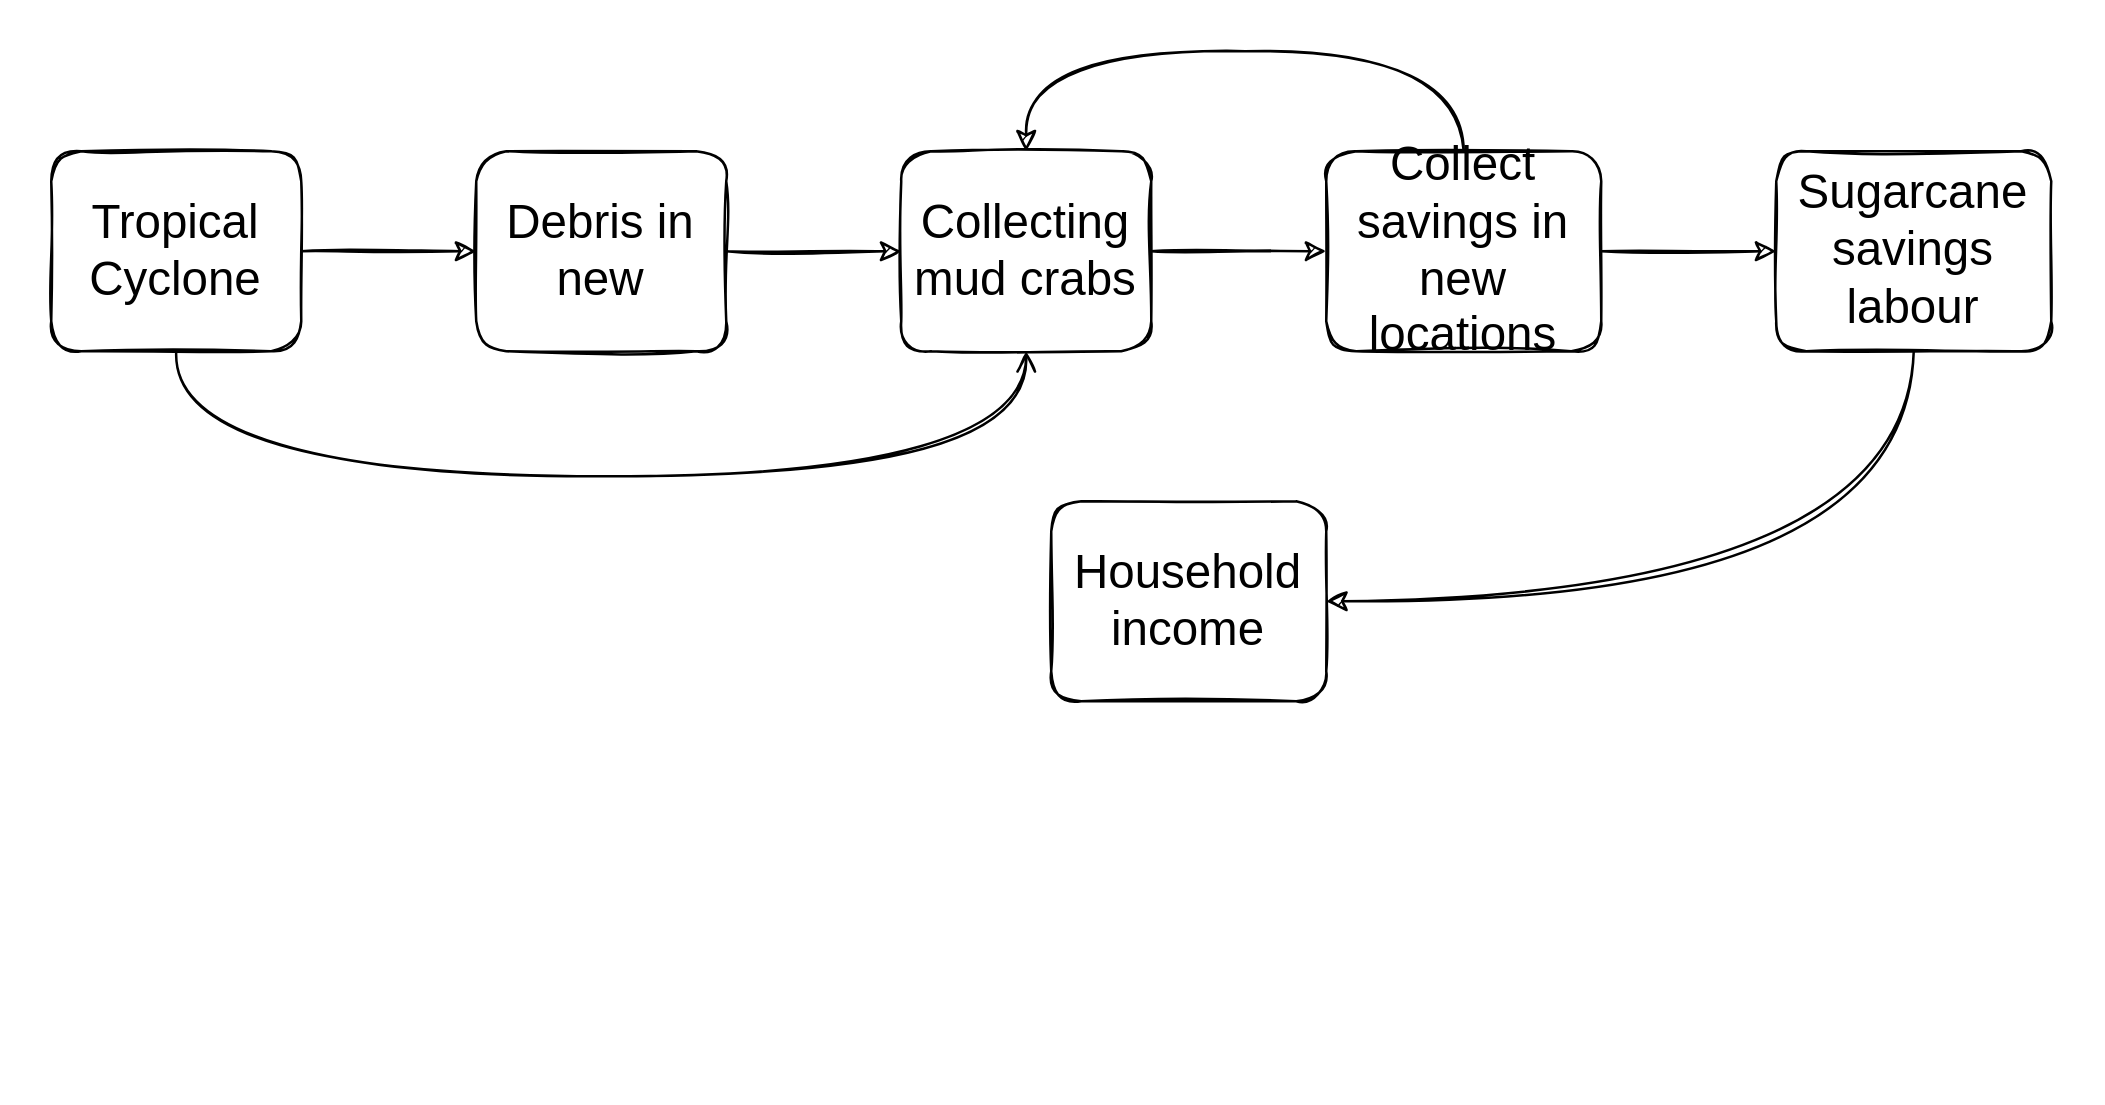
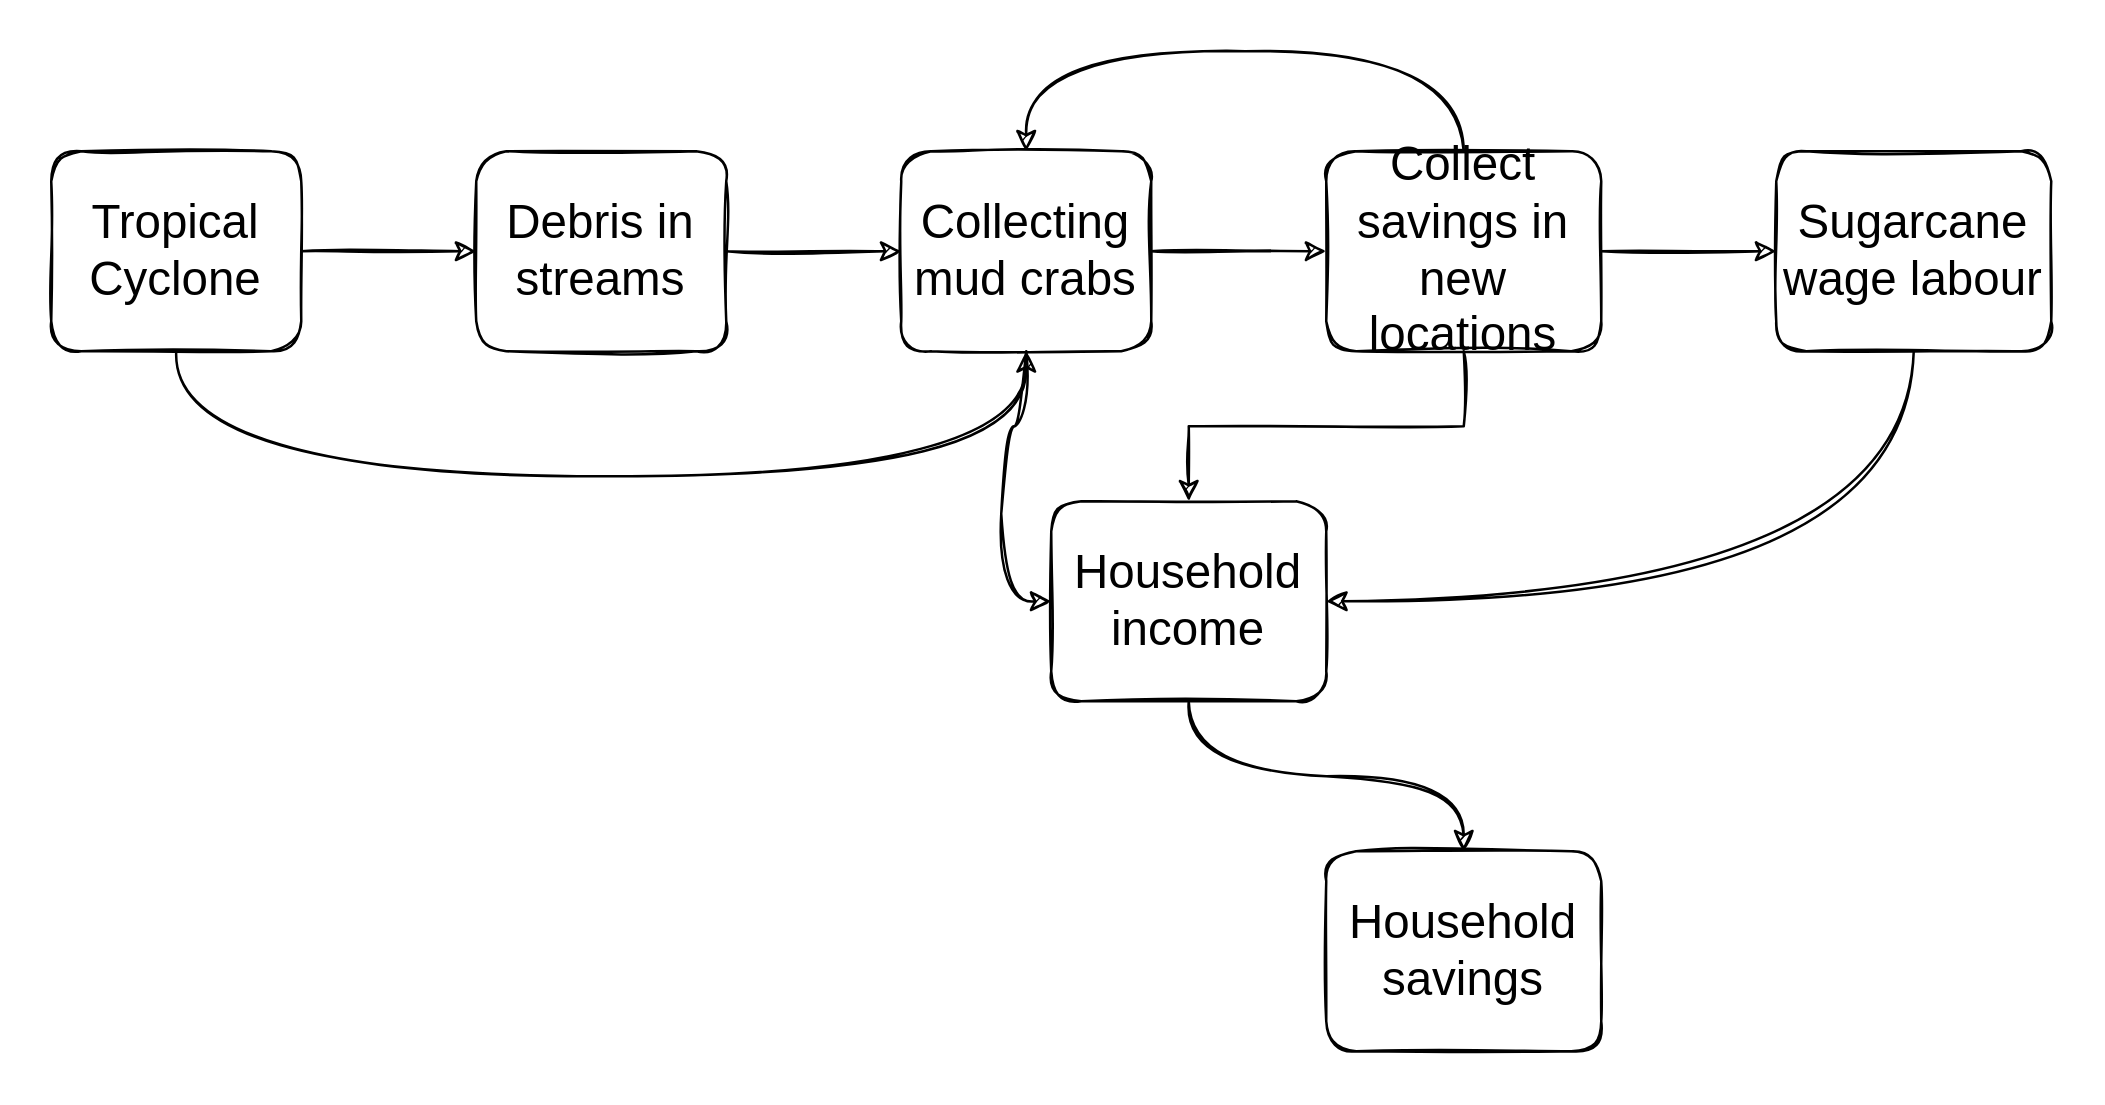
(601, 251) -> (601, 251)
(1914, 251) -> (1914, 251)
none -> (1332, 426)
(893, 453) -> (892, 455)
none -> (1001, 500)
none -> (1323, 776)
none -> (1464, 951)
